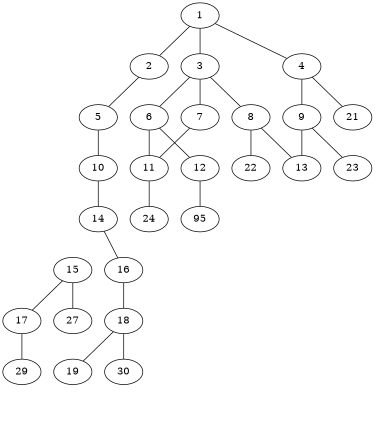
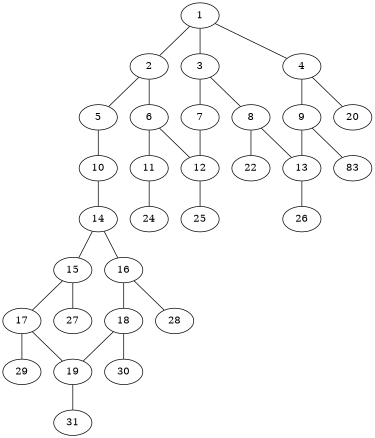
(175, 92) -> (149, 92)
(353, 117) -> (353, 117)
(178, 140) -> (200, 143)
(353, 168) -> (353, 168)
(200, 219) -> (200, 219)
none -> (302, 219)
none -> (86, 245)
none -> (175, 321)
none -> (47, 346)
none -> (73, 423)
